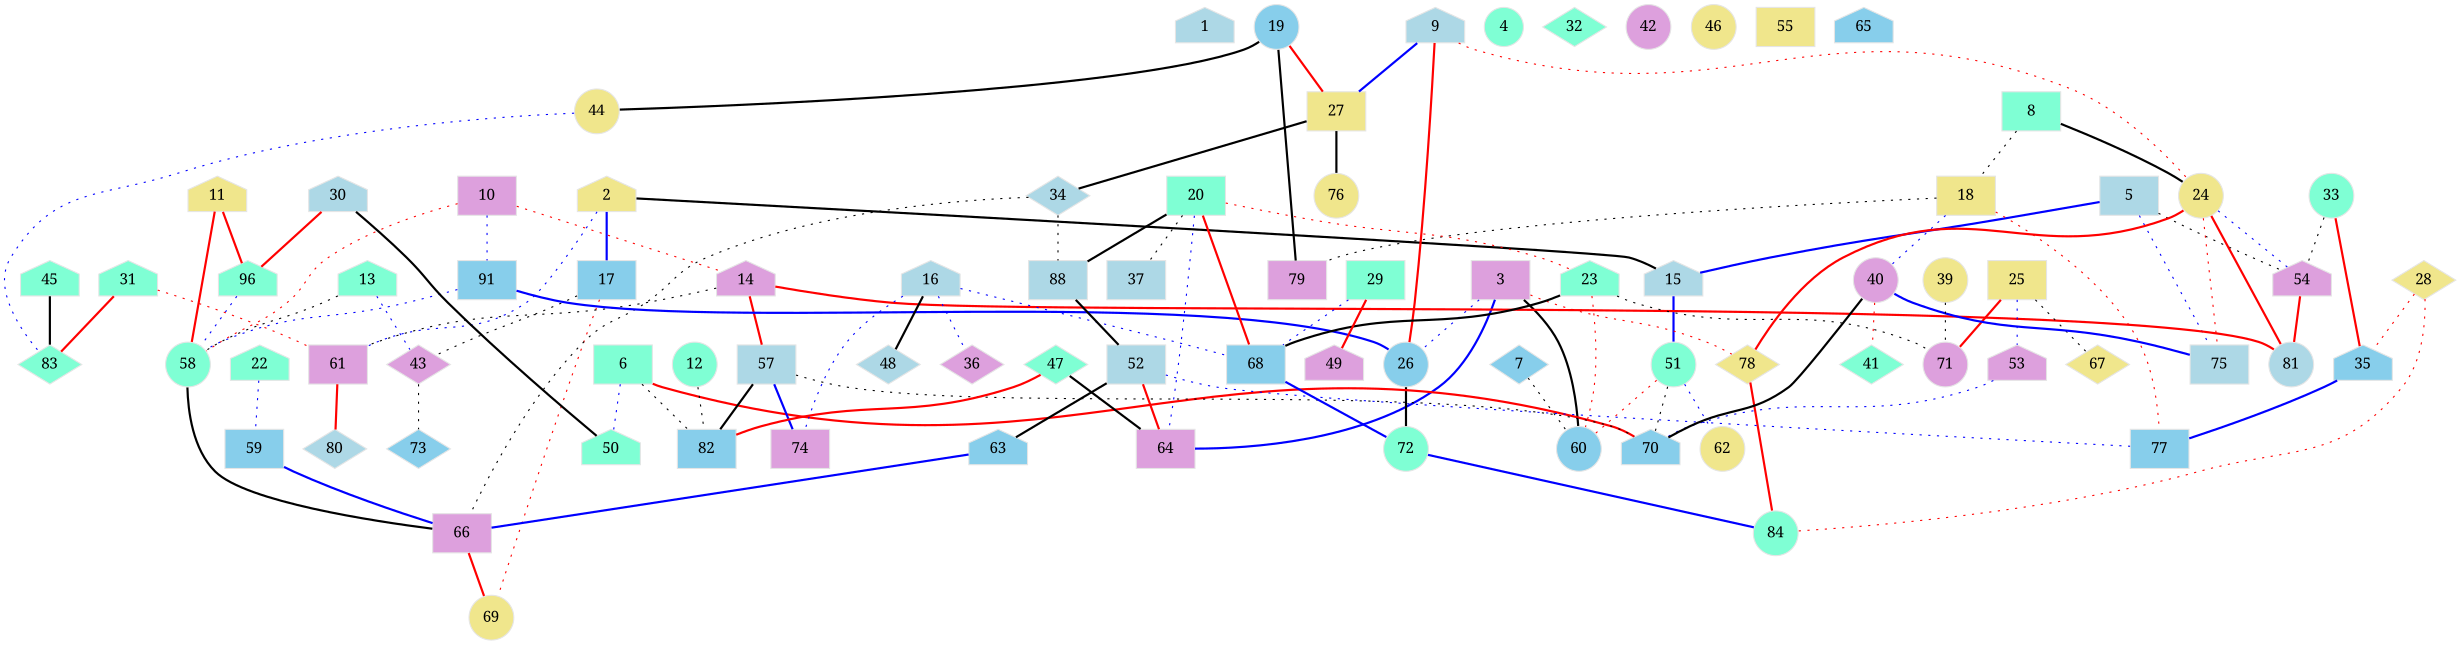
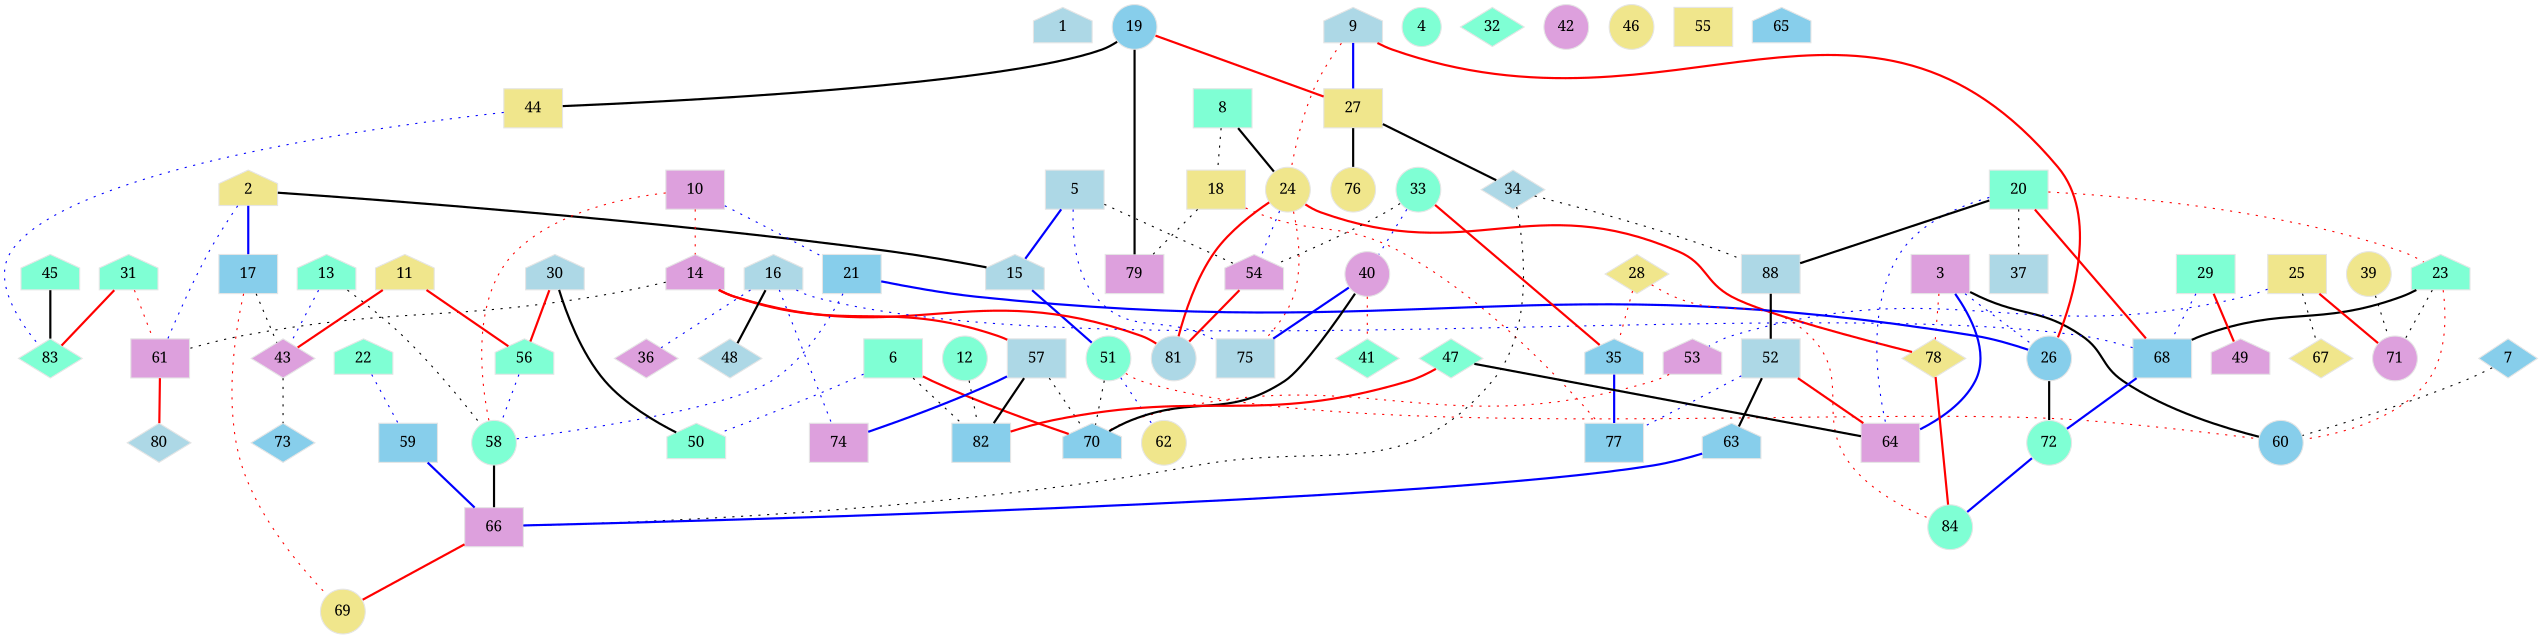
(597, 111) -> (533, 108)
(1919, 240) -> (1390, 236)
(203, 277) -> (349, 313)
(248, 280) -> (524, 358)
(487, 280) -> (852, 274)
(1830, 407) -> (1388, 400)
